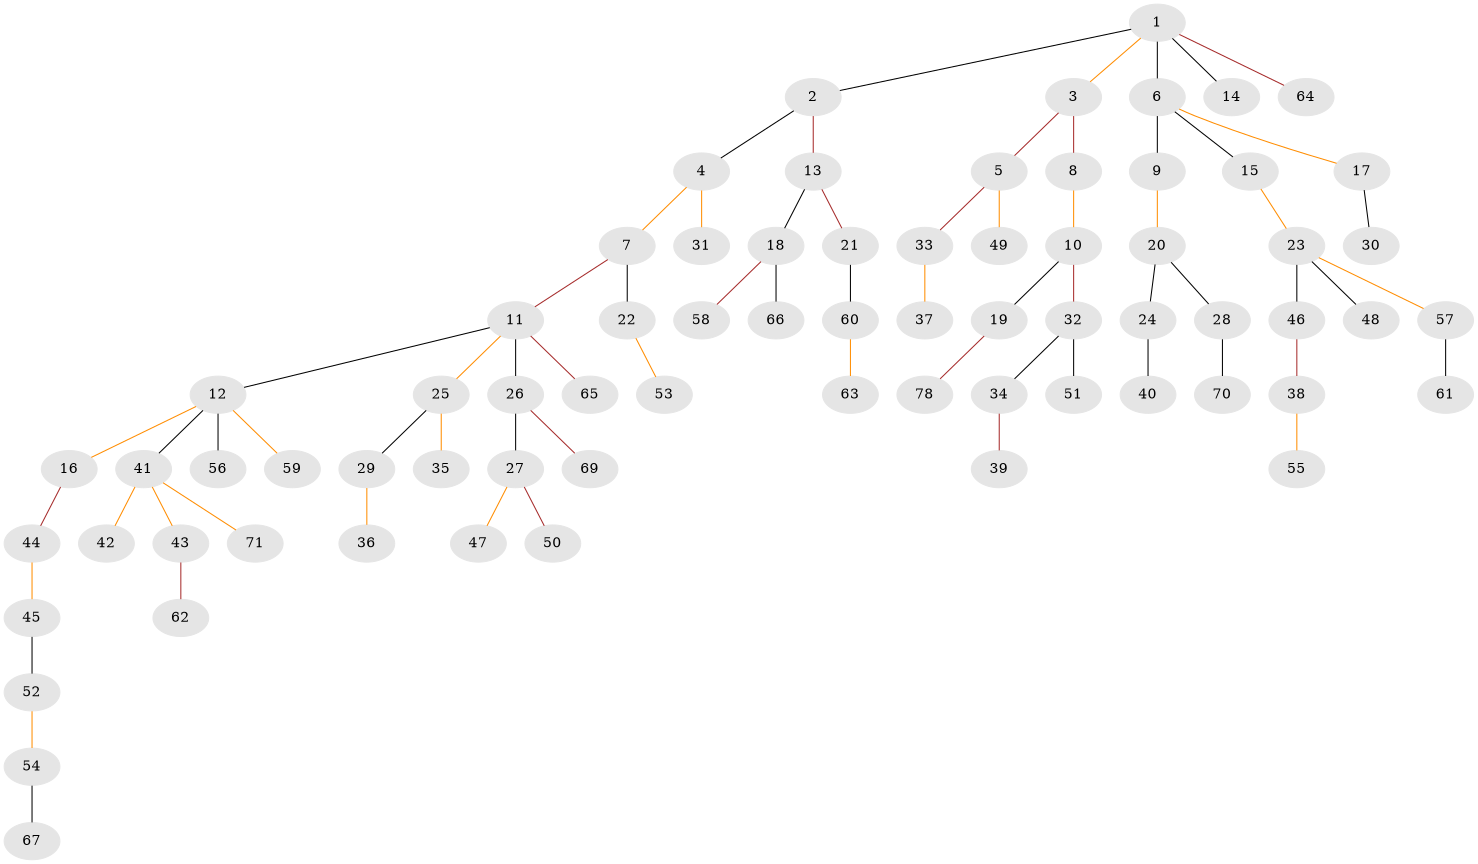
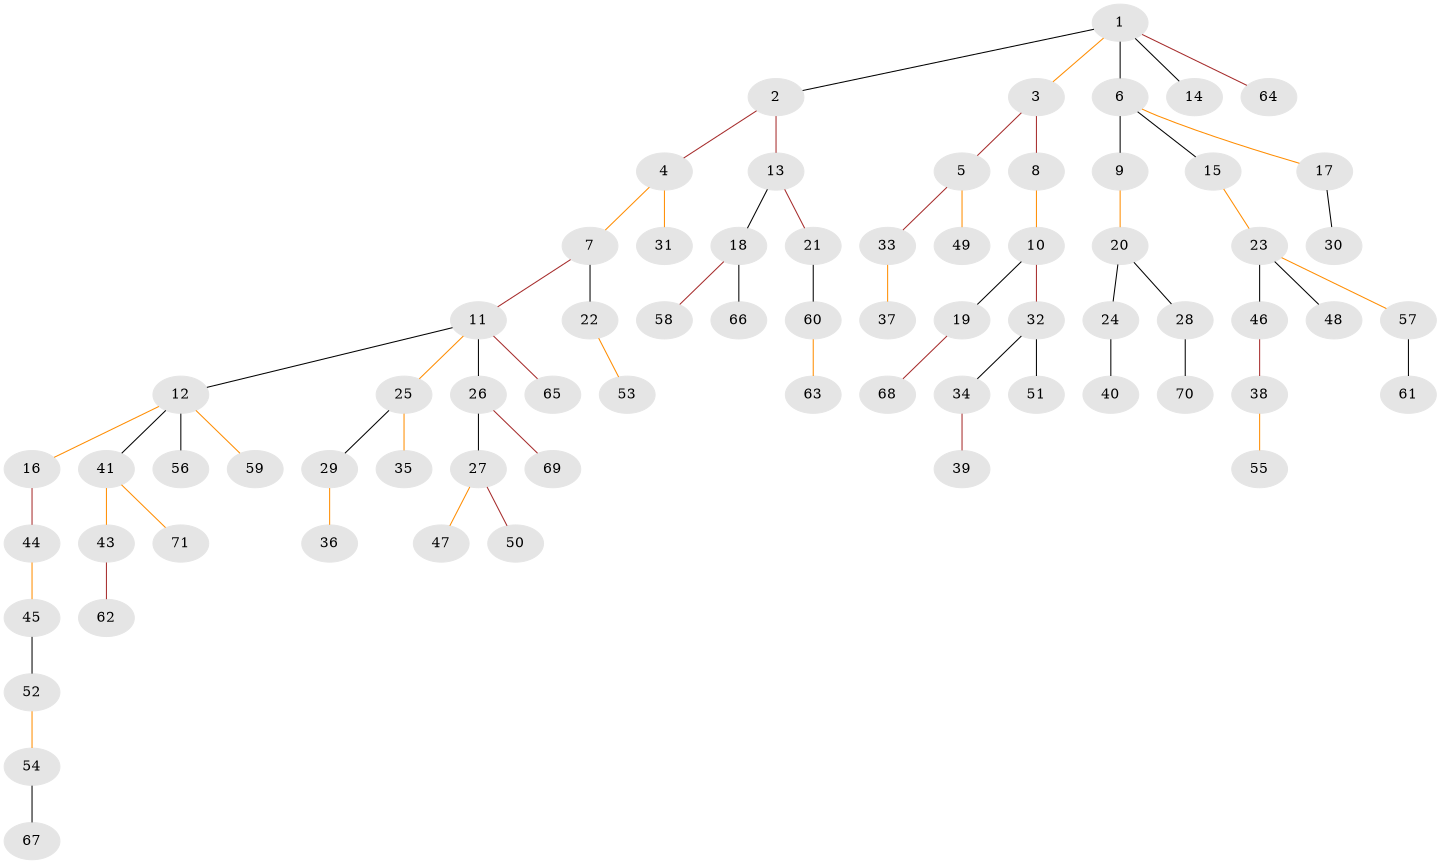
(757, 134) -> (720, 134)
(925, 395) -> (888, 395)
(106, 544) -> none
